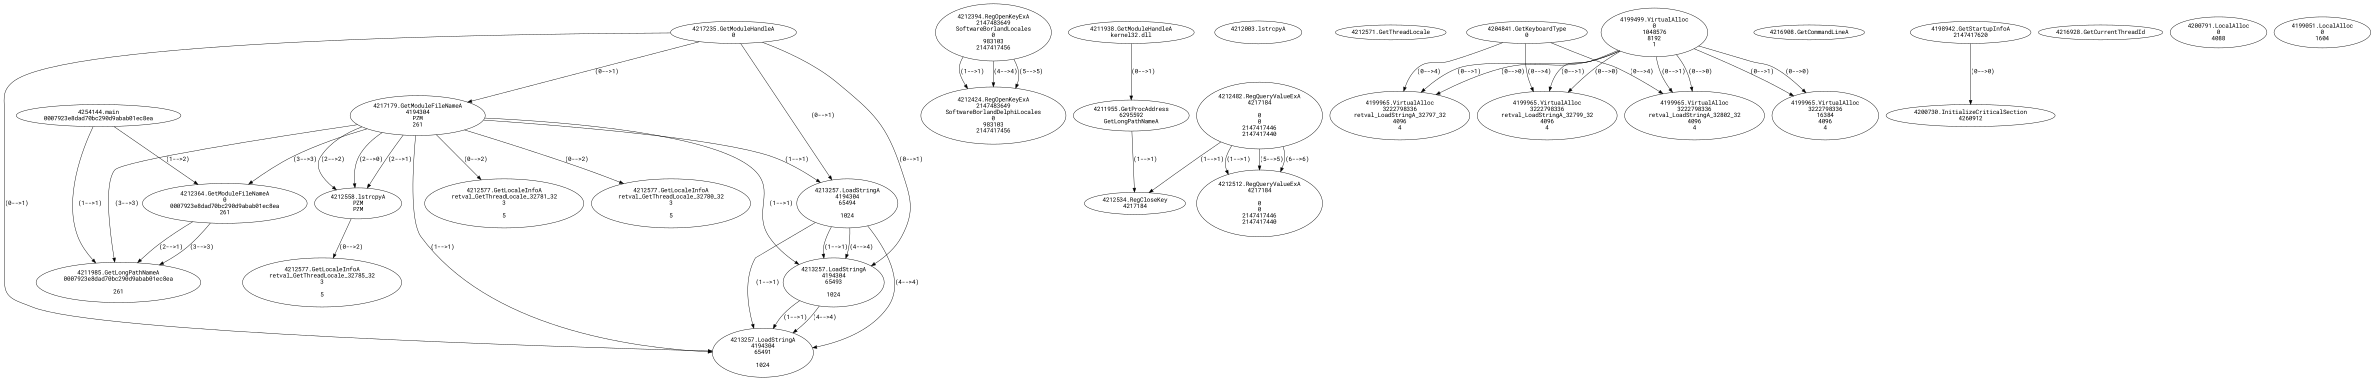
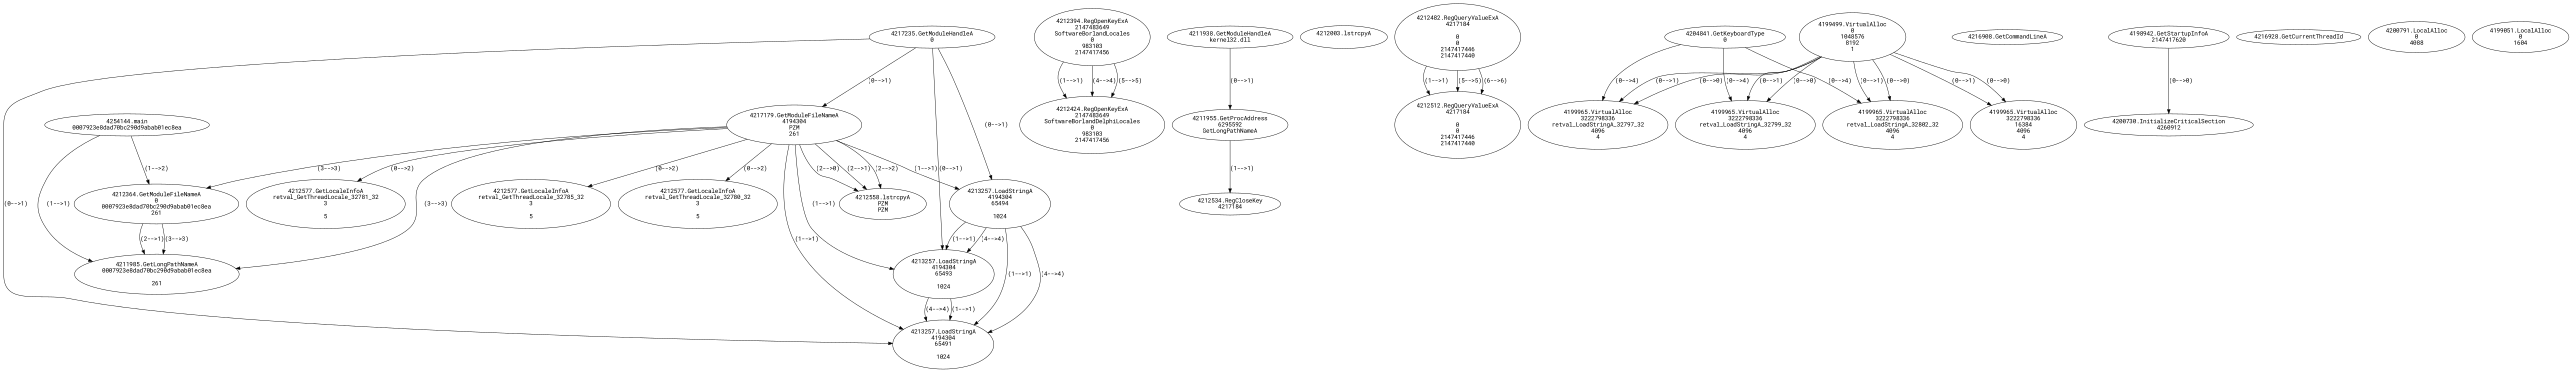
(1391, 32) -> none
(1186, 166) -> none
(343, 237) -> (670, 162)
